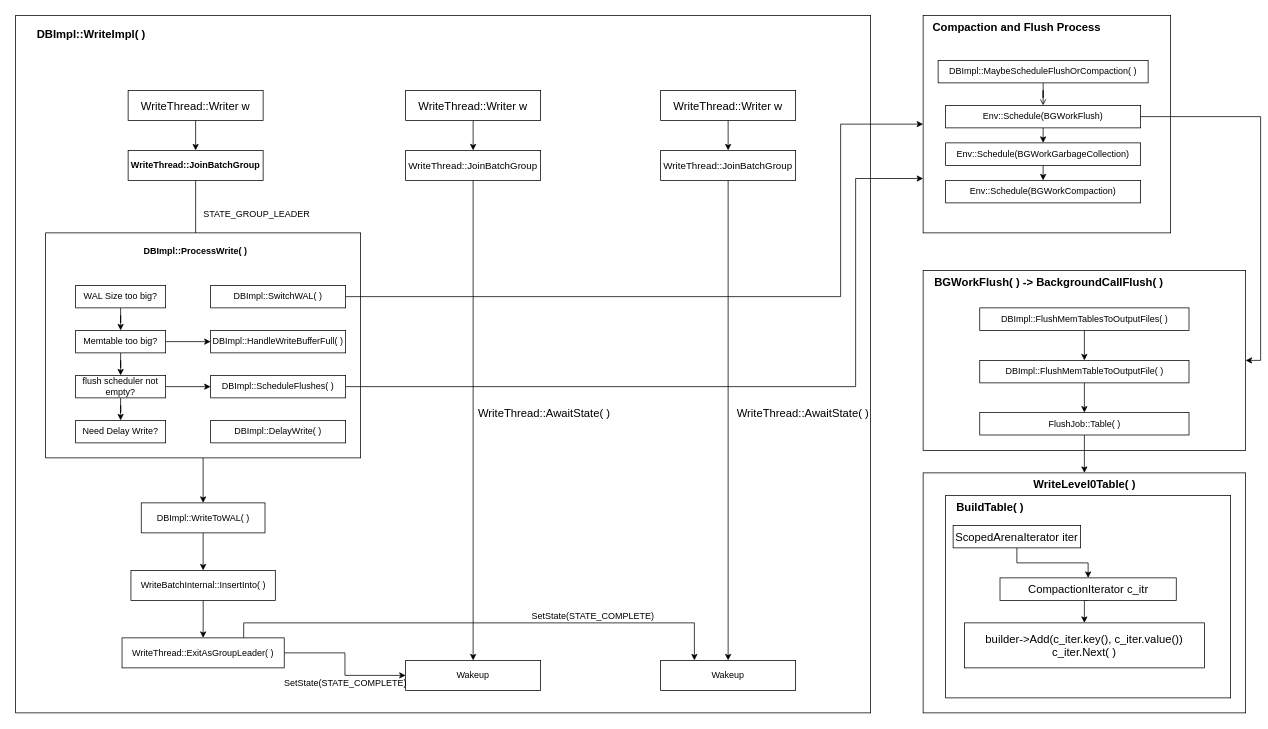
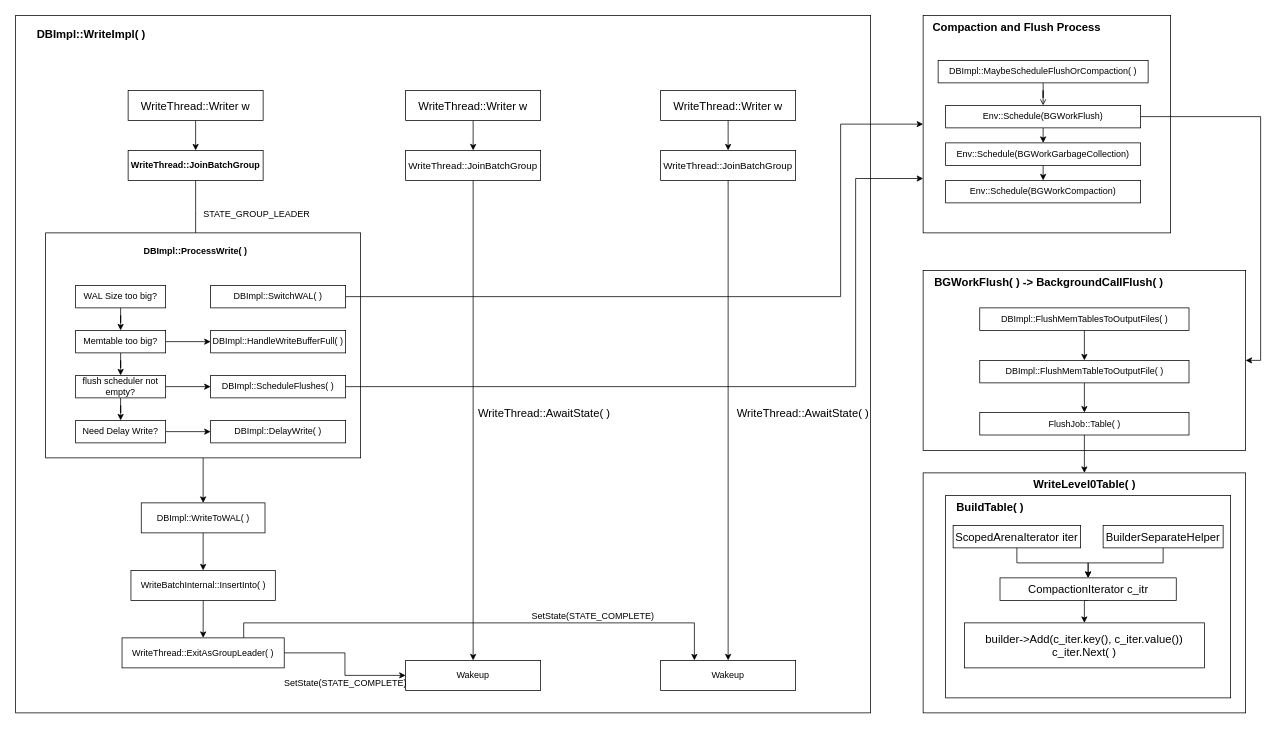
none -> (185, 432)
none -> (1163, 537)
none -> (1134, 563)
